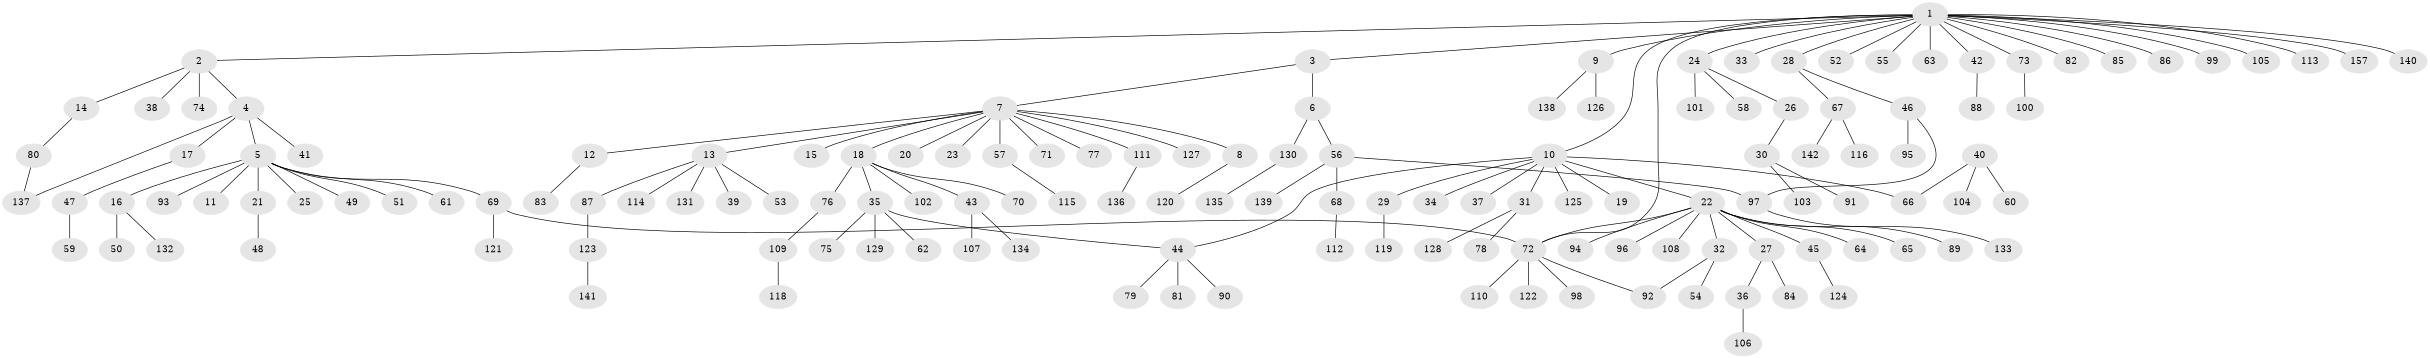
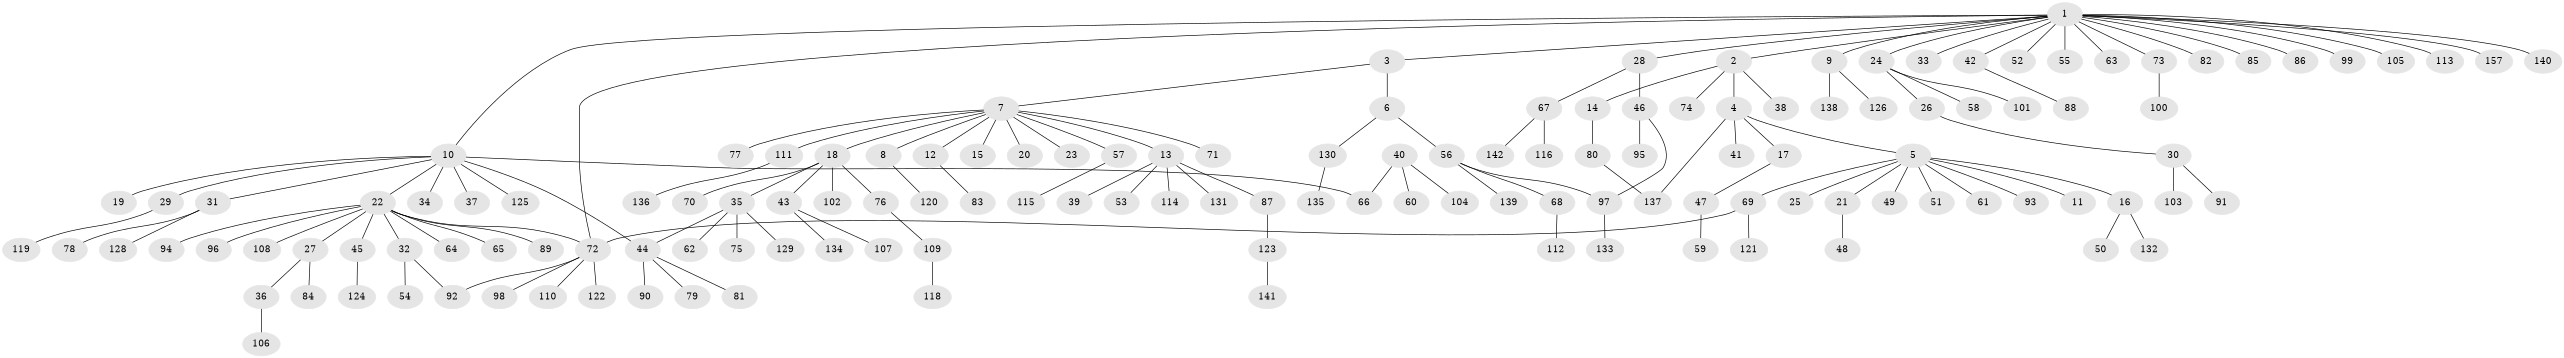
(1192, 156) -> none
